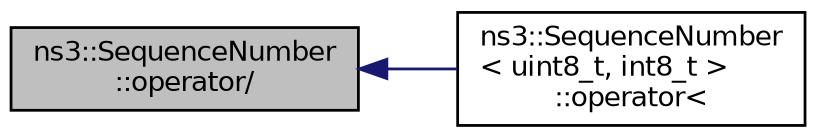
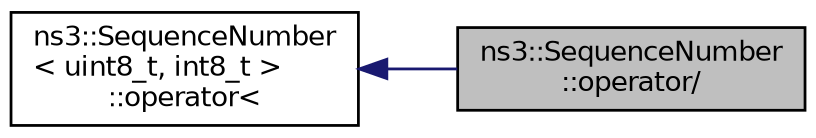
(422, 69) -> (422, 69)
